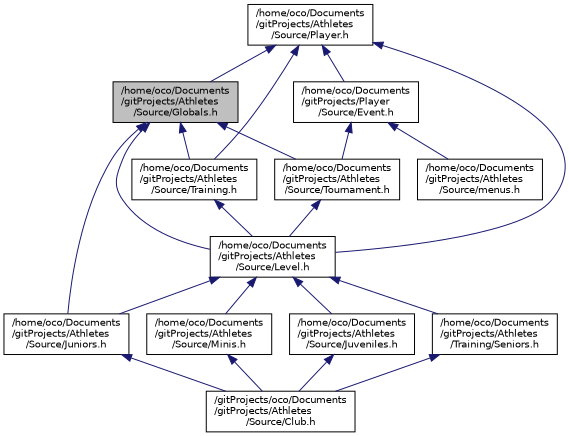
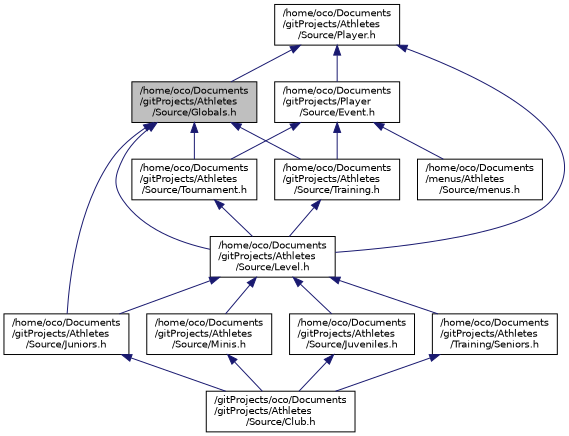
(257, 109) -> (337, 146)
(480, 179) -> (480, 179)
